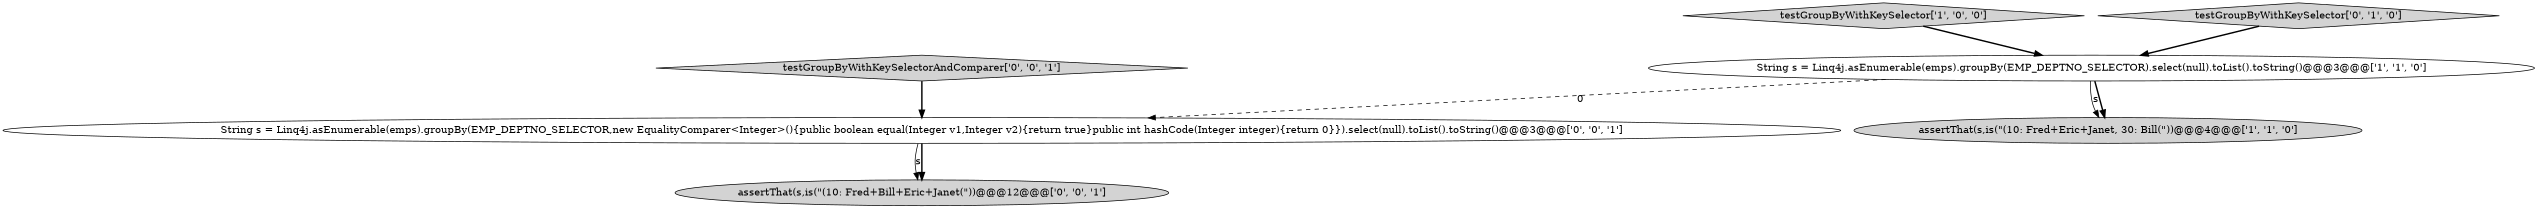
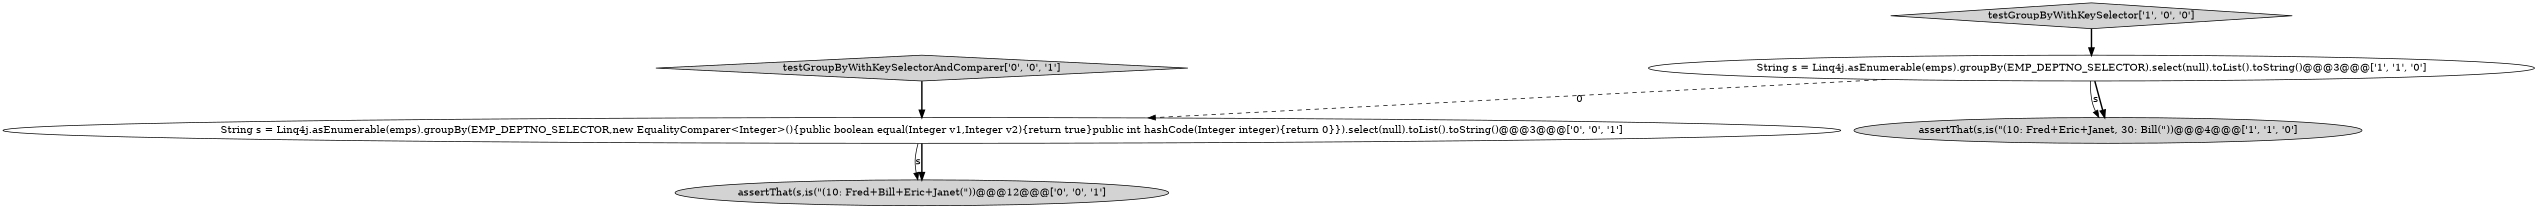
(2299, 16) -> none
